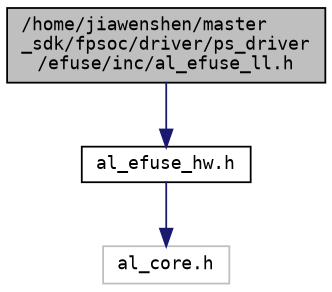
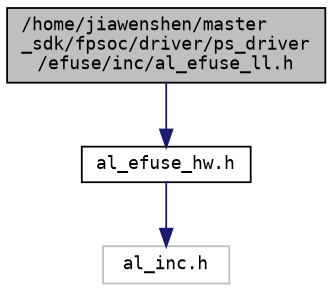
(166, 265) -> (166, 265)
